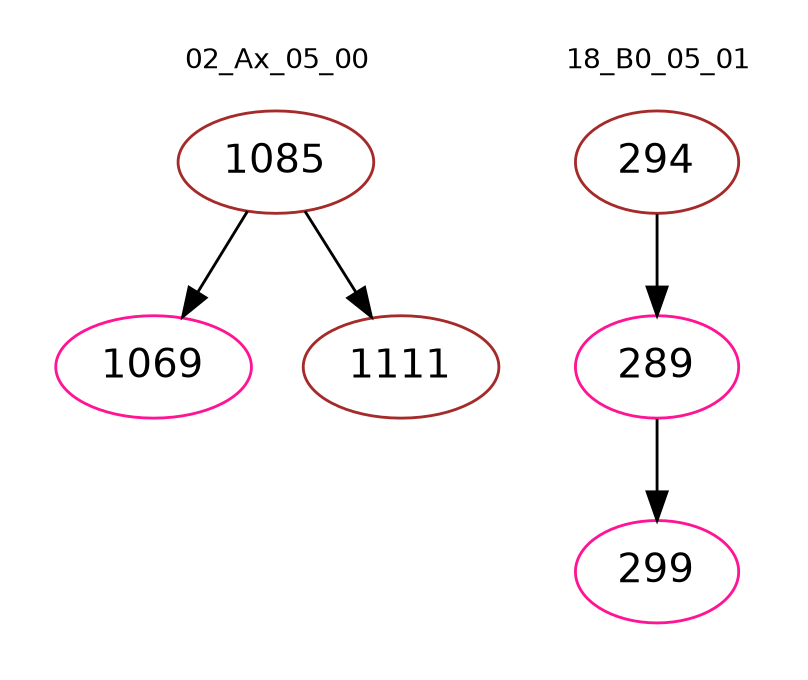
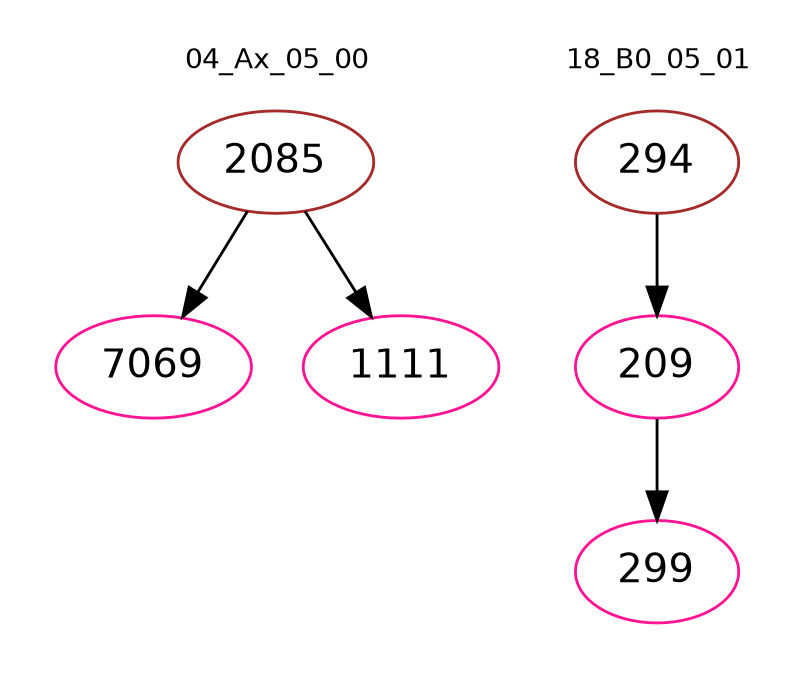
(277, 61) -> (277, 61)
(276, 162) -> (276, 162)
(154, 367) -> (154, 367)
(401, 367) -> (401, 367)
(657, 367) -> (657, 367)
